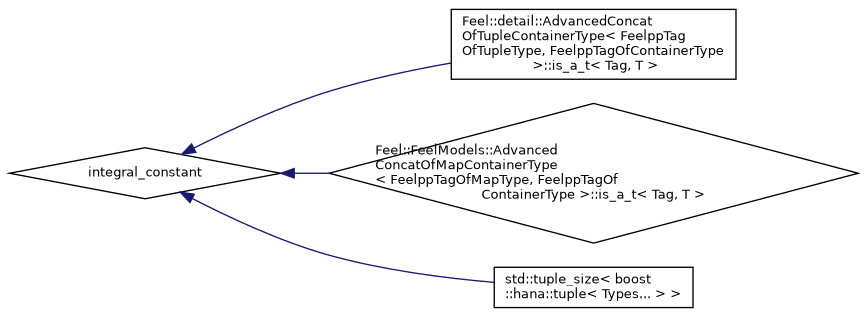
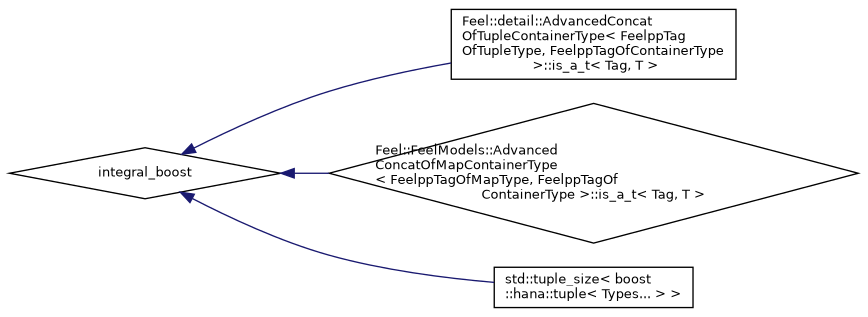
(145, 173) -> (145, 173)
